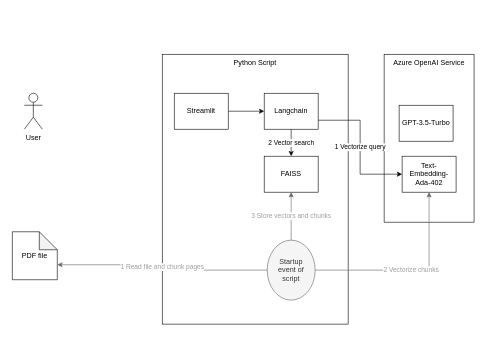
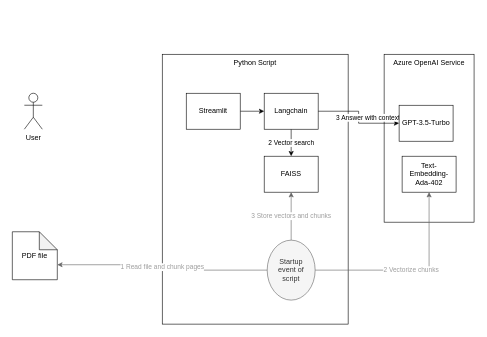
(201, 111) -> (213, 111)
none -> (359, 113)
(348, 120) -> none
